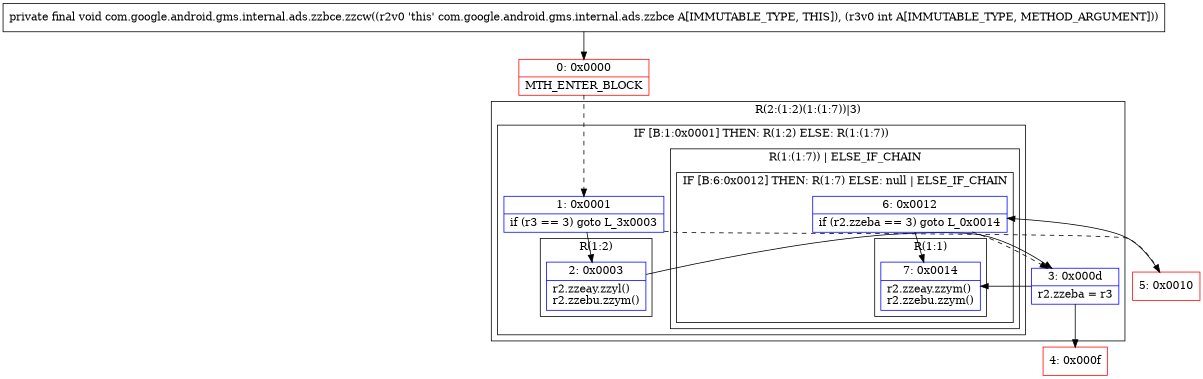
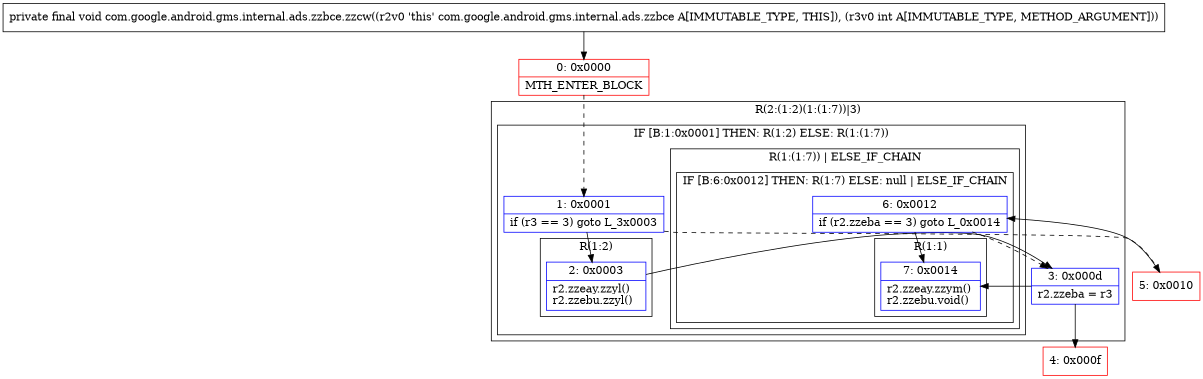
(596, 301) -> (593, 301)
(931, 301) -> (928, 301)
